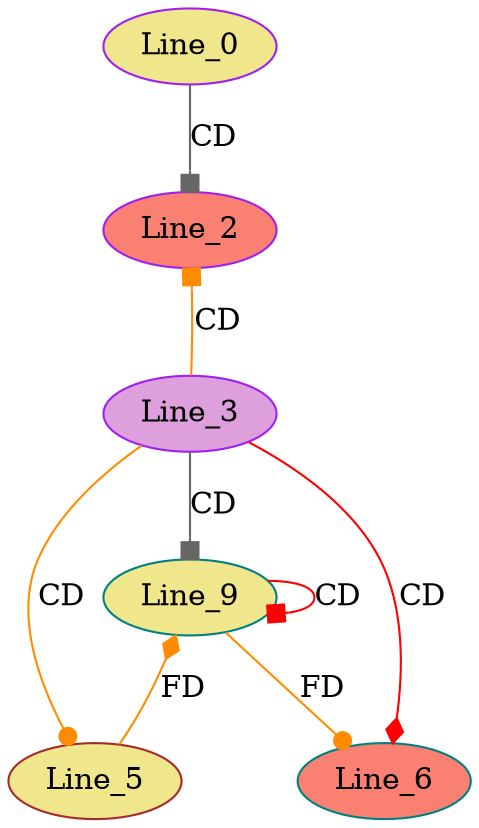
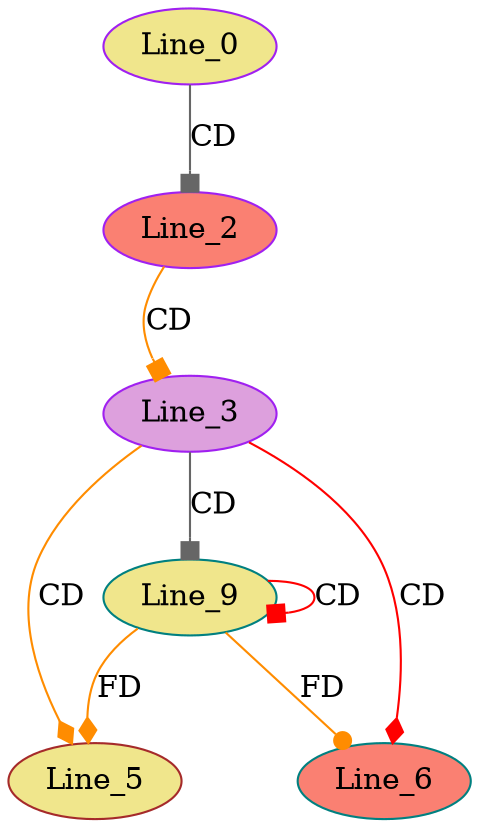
(192, 333) -> (145, 311)
(35, 569) -> (35, 569)
(145, 703) -> (101, 666)
